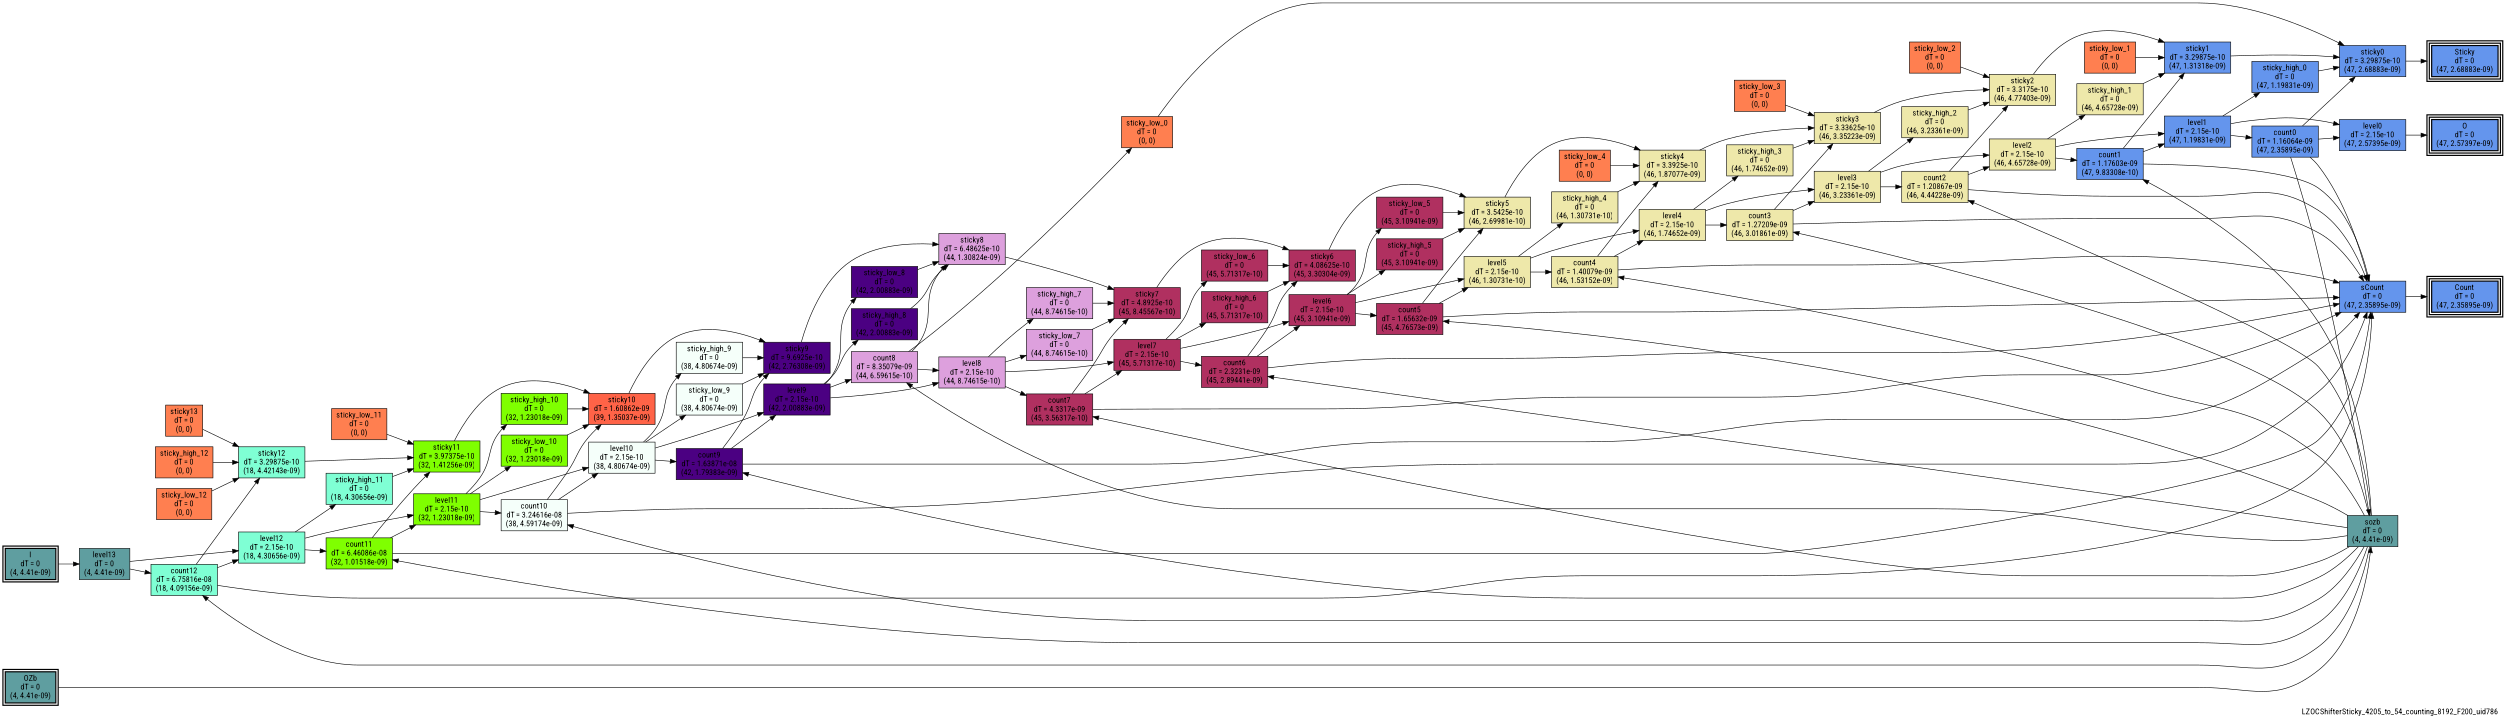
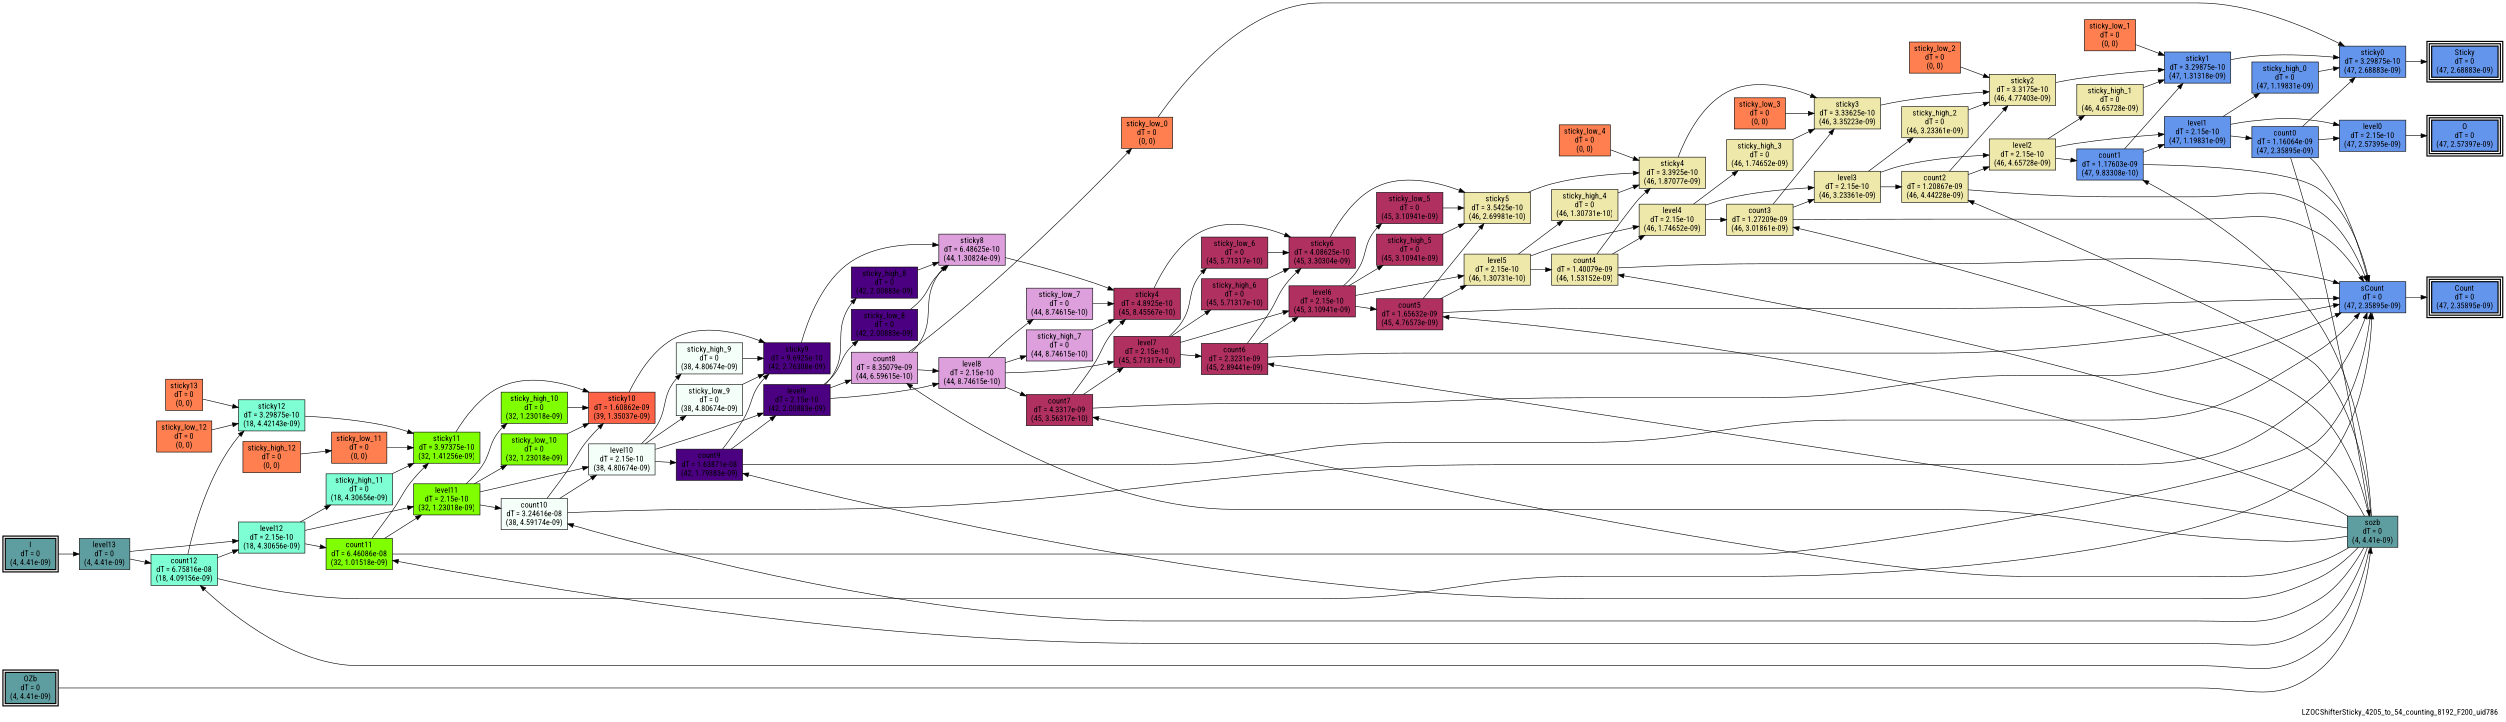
(1147, 303) -> (1147, 304)
(223, 462) -> (313, 453)
